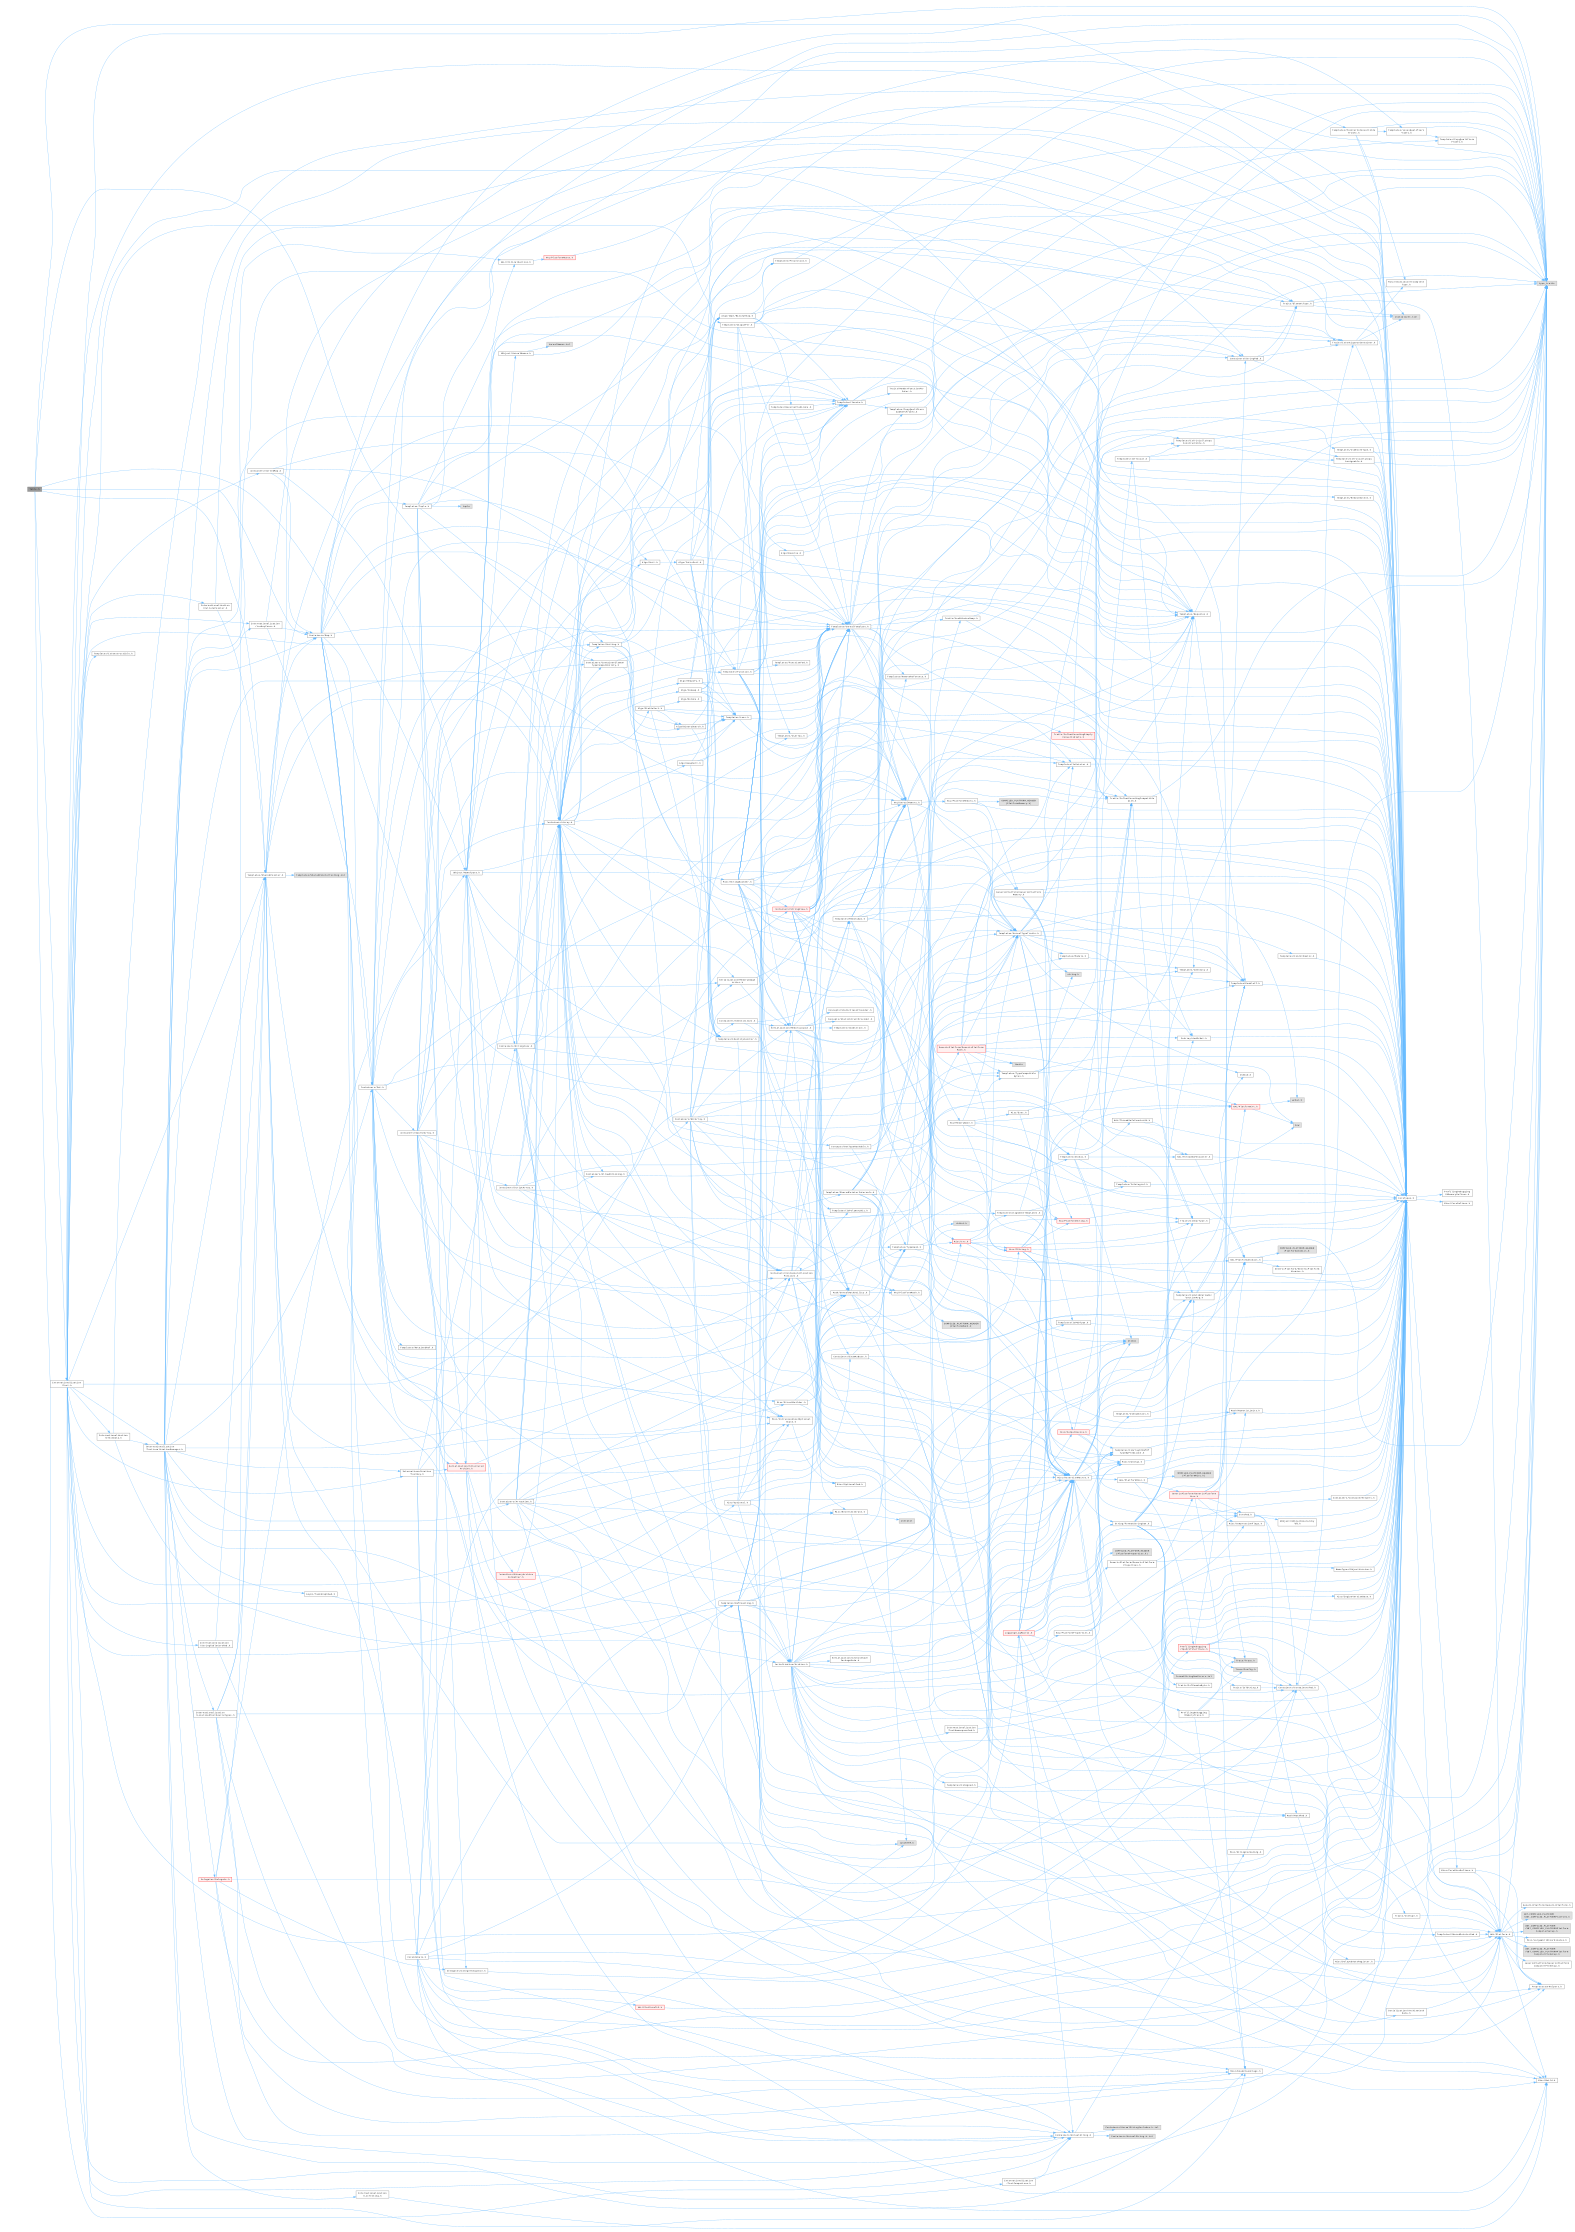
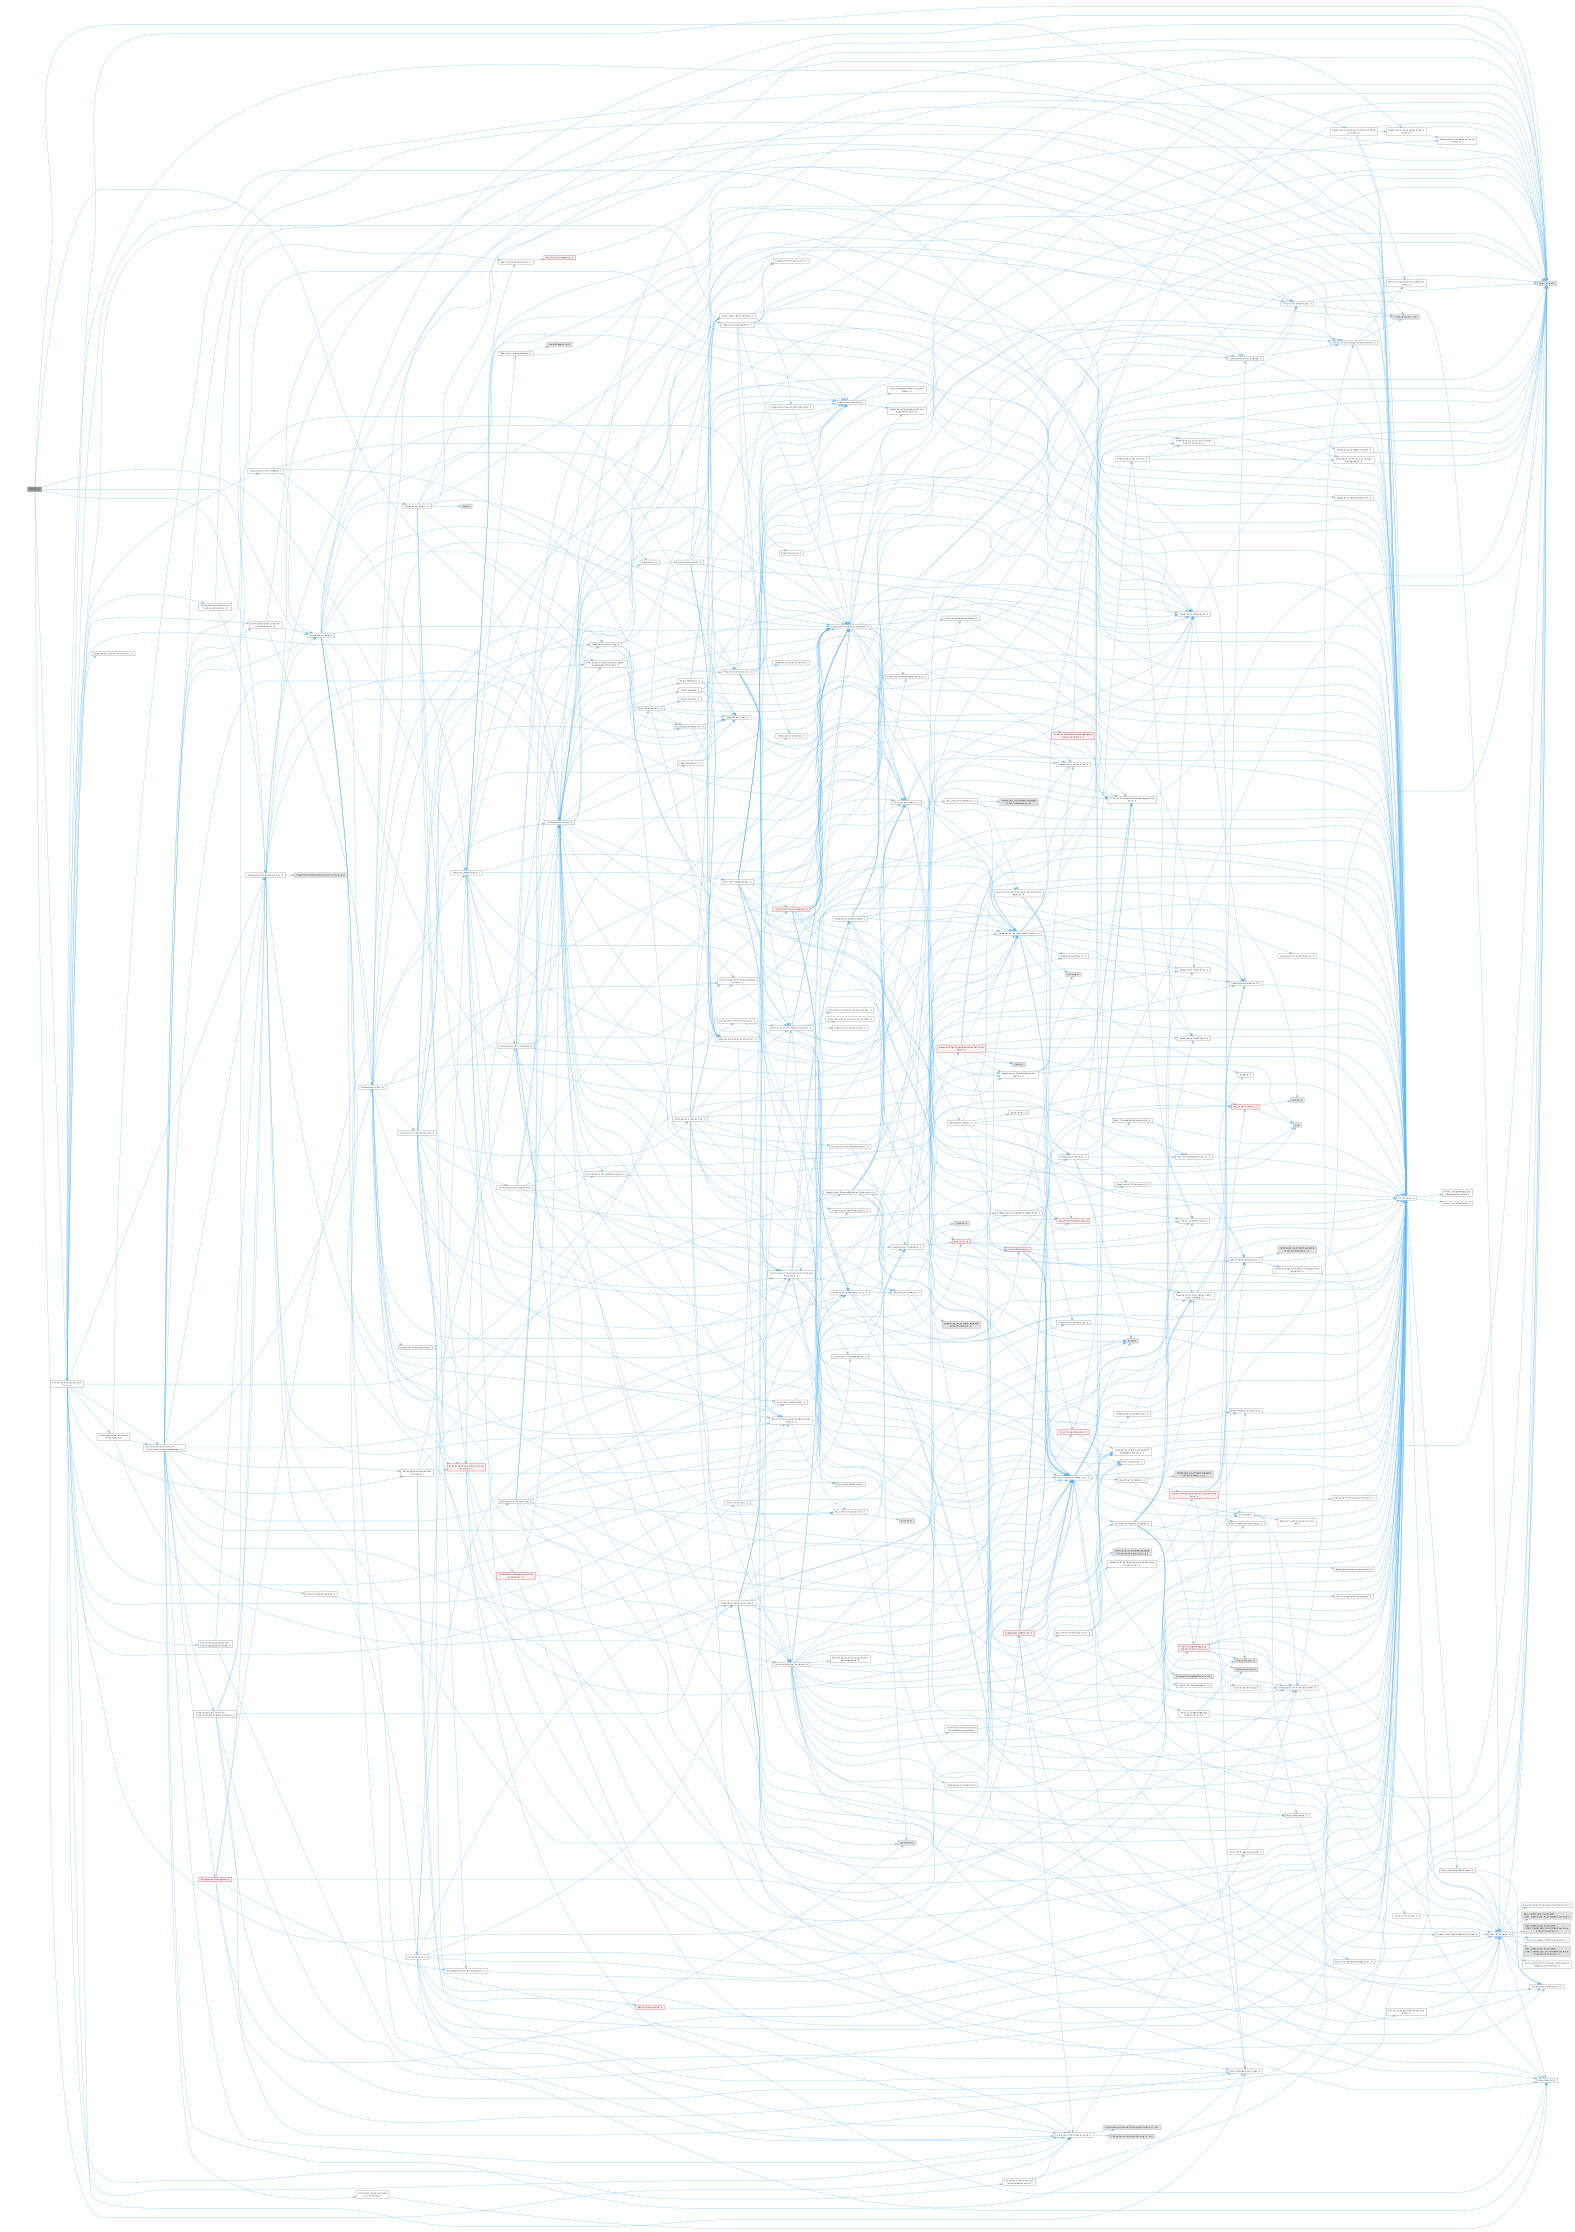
none -> (898, 1016)
(1194, 1038) -> (1194, 1038)
none -> (868, 1047)
